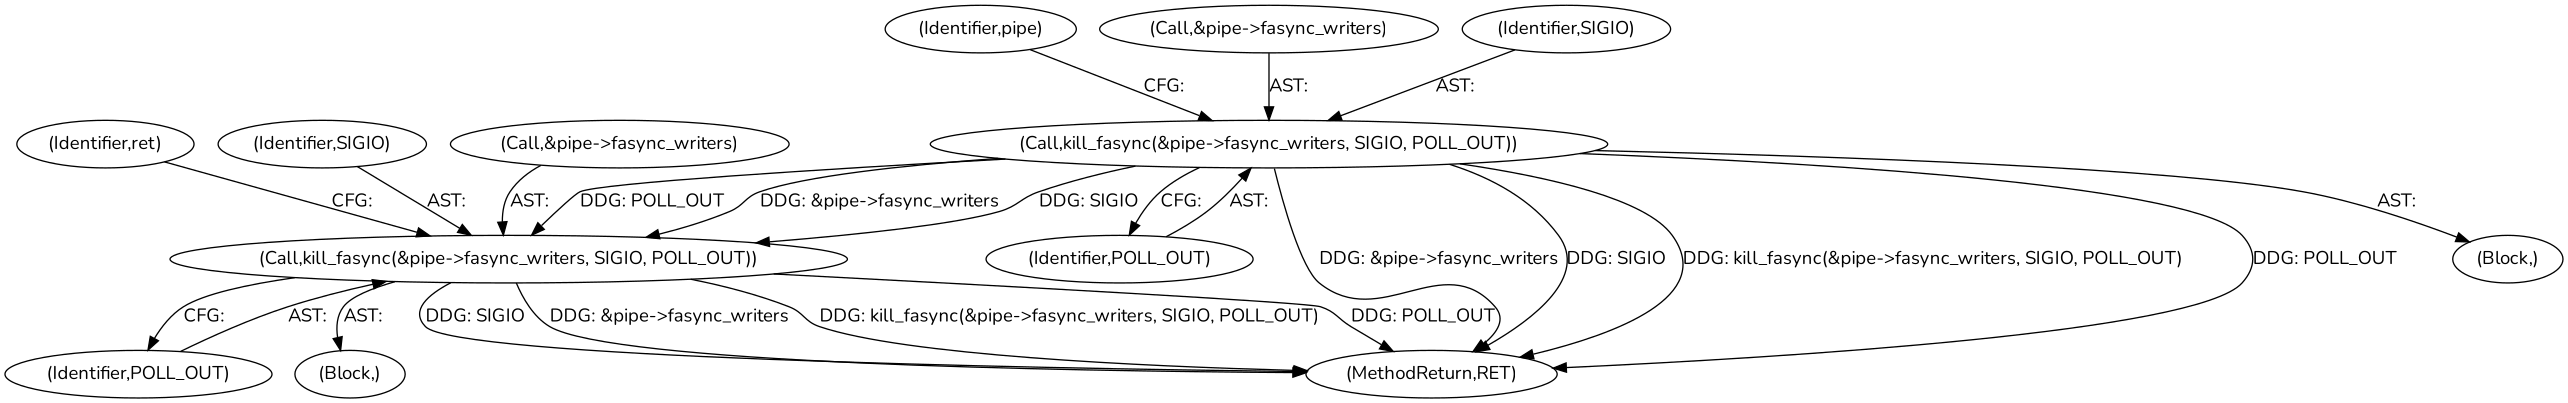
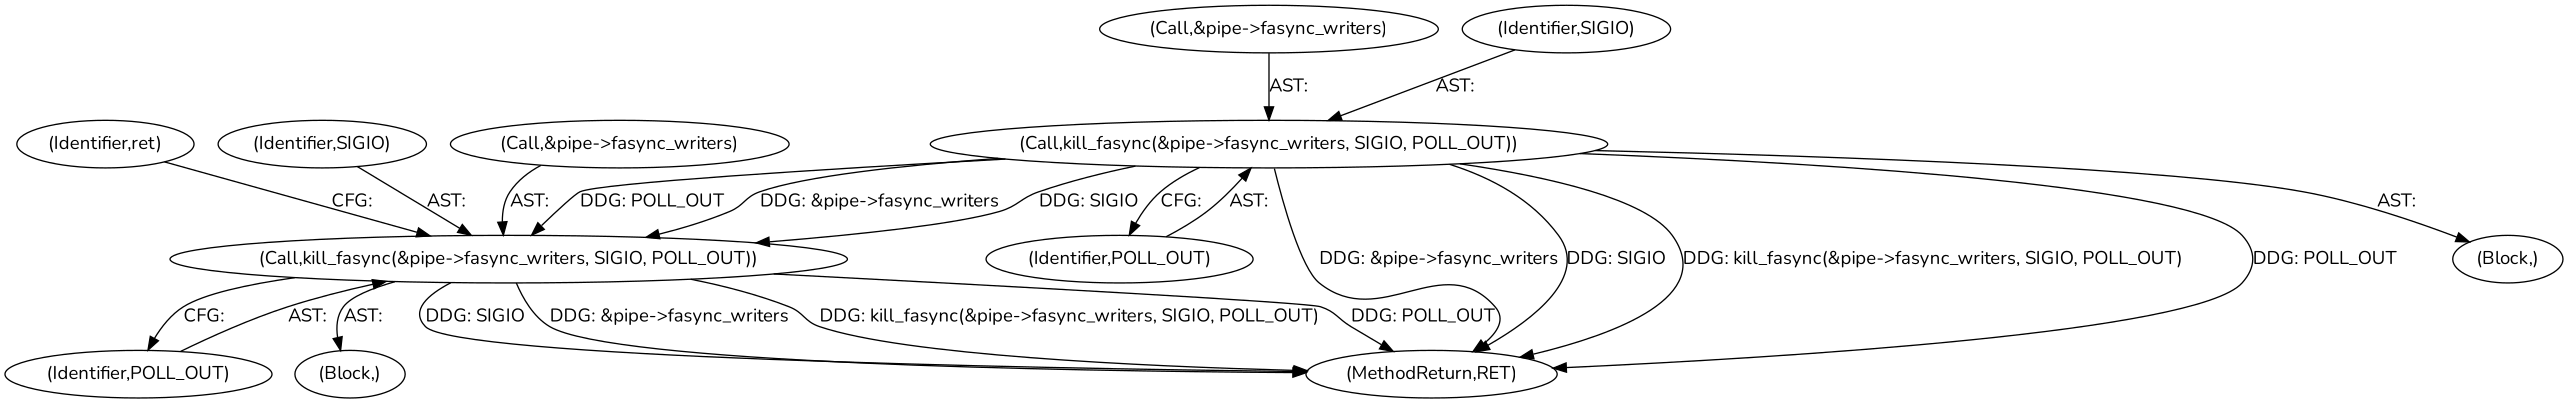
(981, 29) -> none
